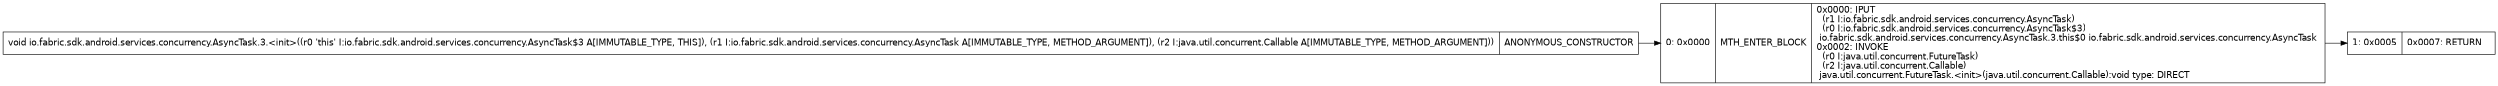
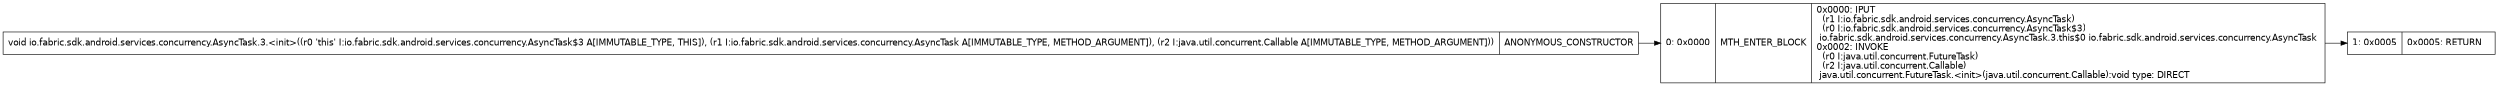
(2449, 43) -> (2449, 43)
